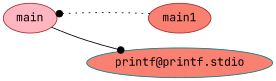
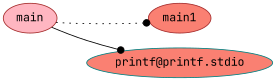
(106, 13) -> (100, 24)
